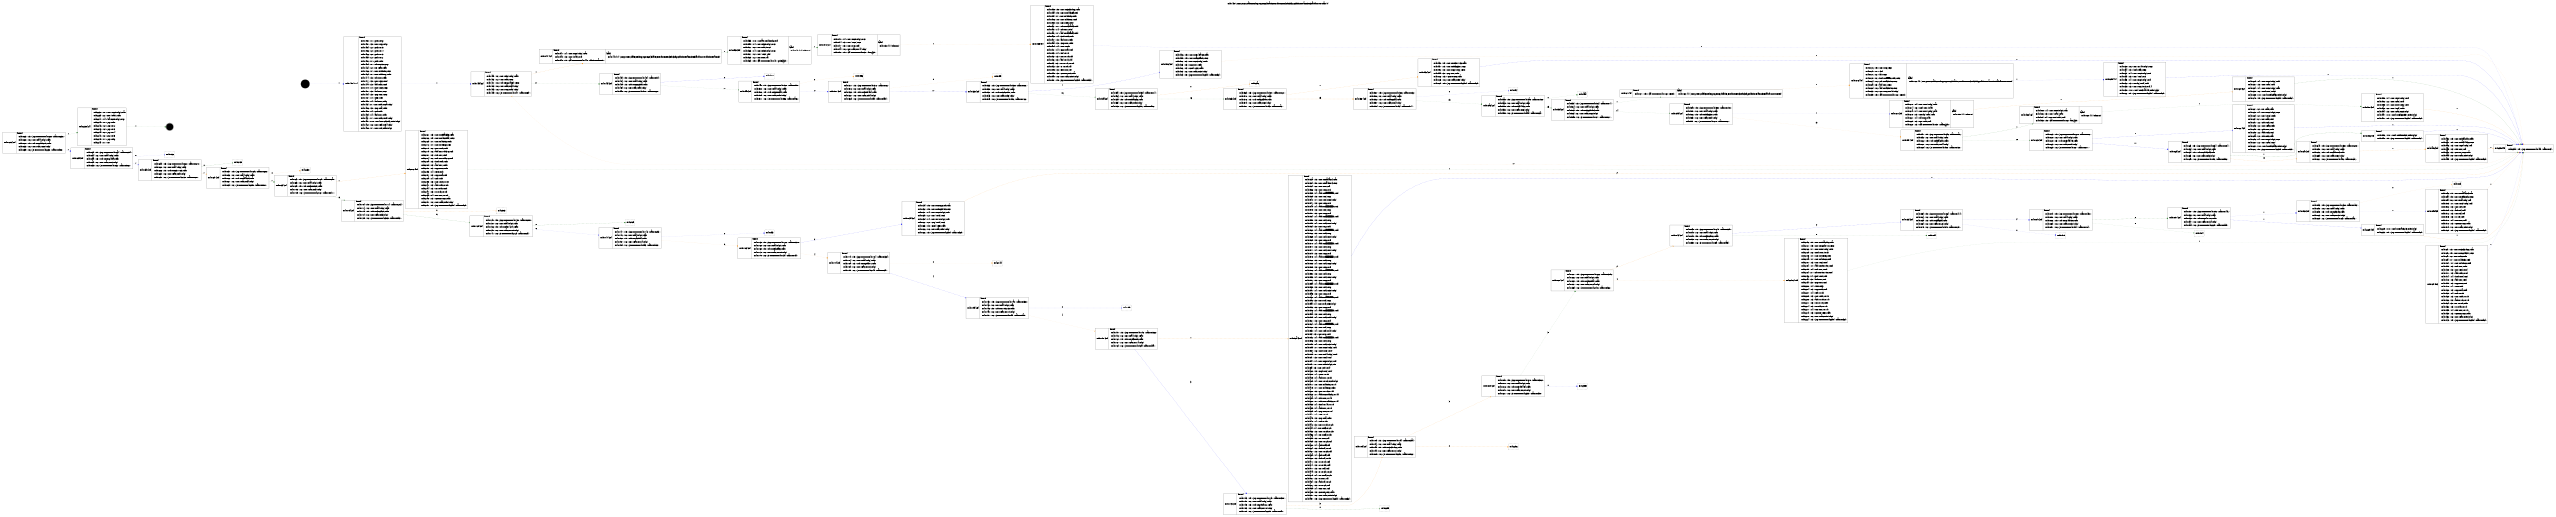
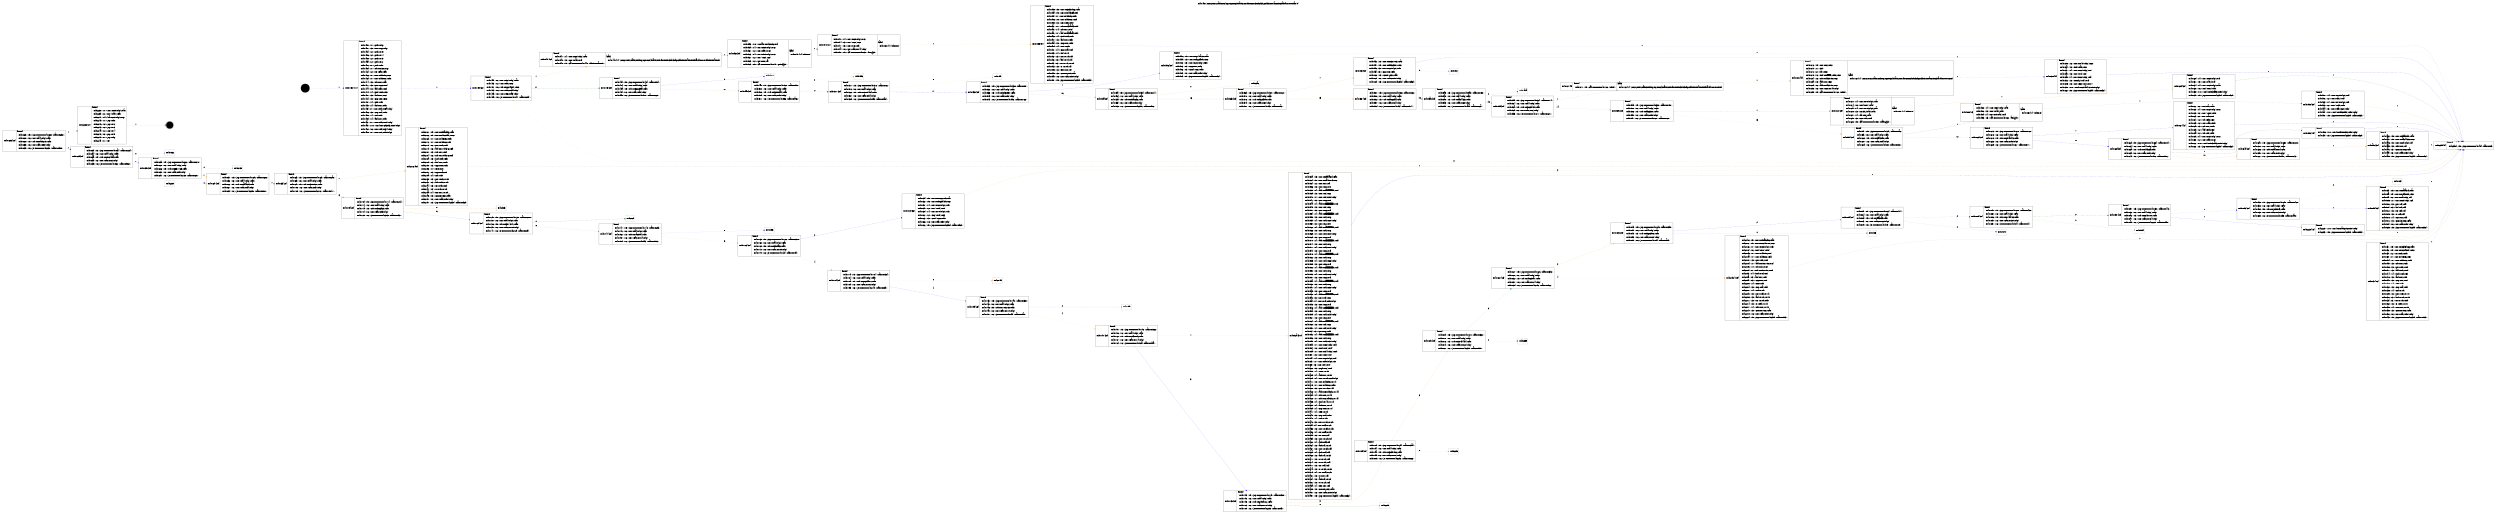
(1462, 94) -> (1432, 71)
(284, 172) -> (190, 184)
